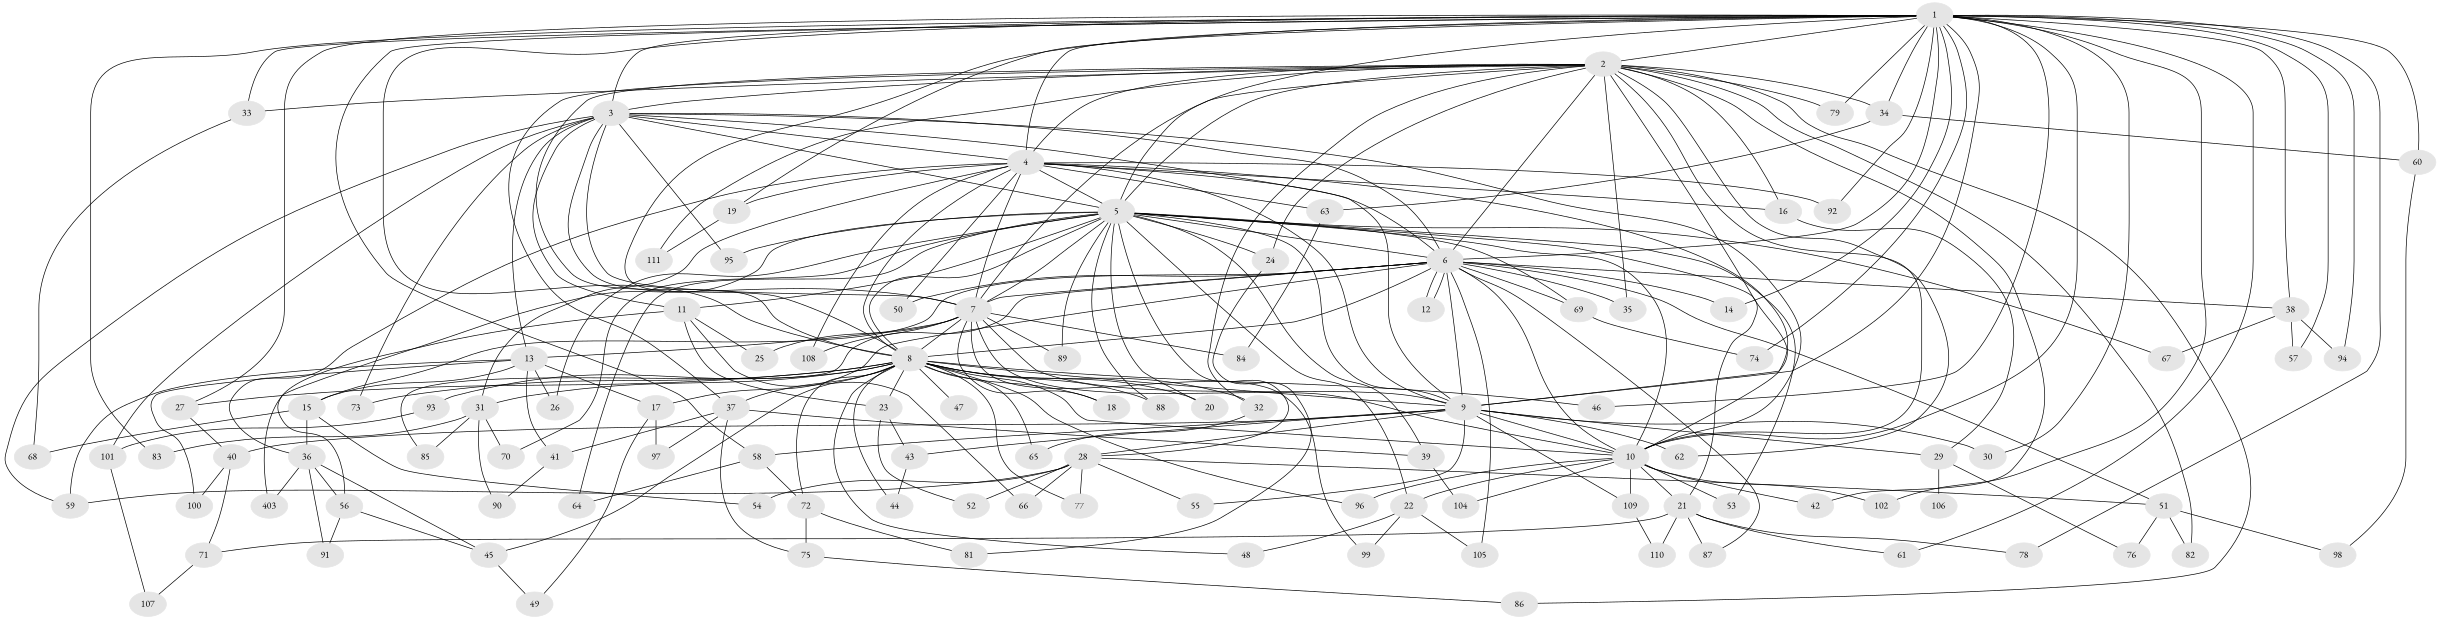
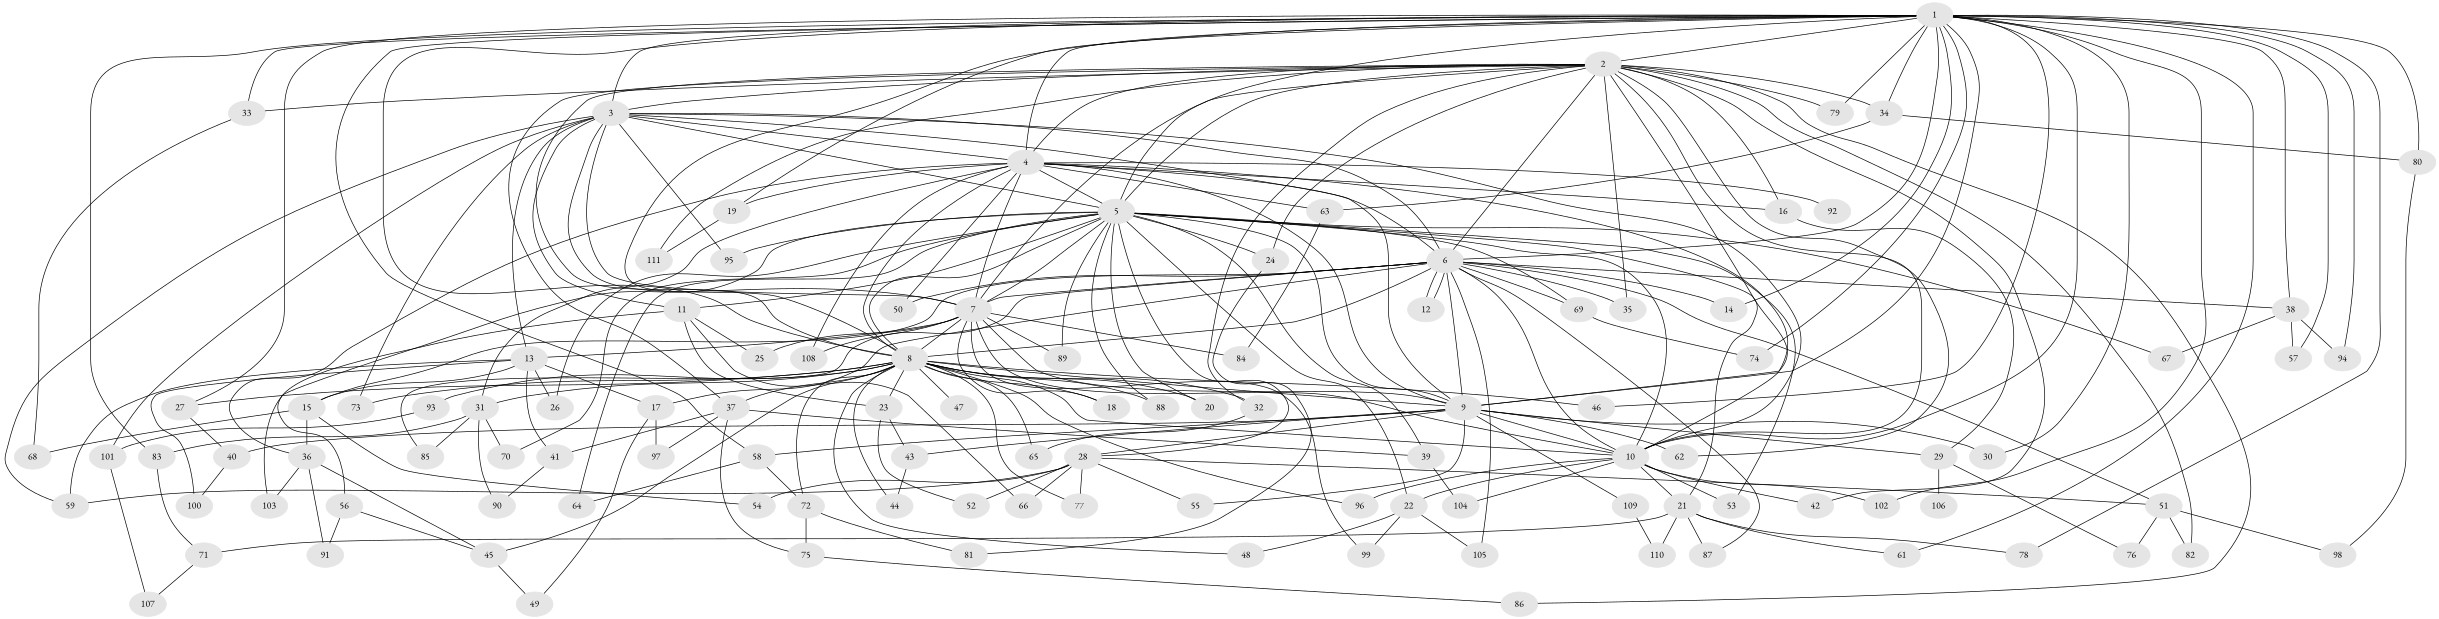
(1909, 125) -> none
(2417, 162) -> (2417, 162)
(1288, 237) -> none
(326, 481) -> none
(1631, 483) -> none
(269, 506) -> (269, 506)
(222, 507) -> (167, 511)
